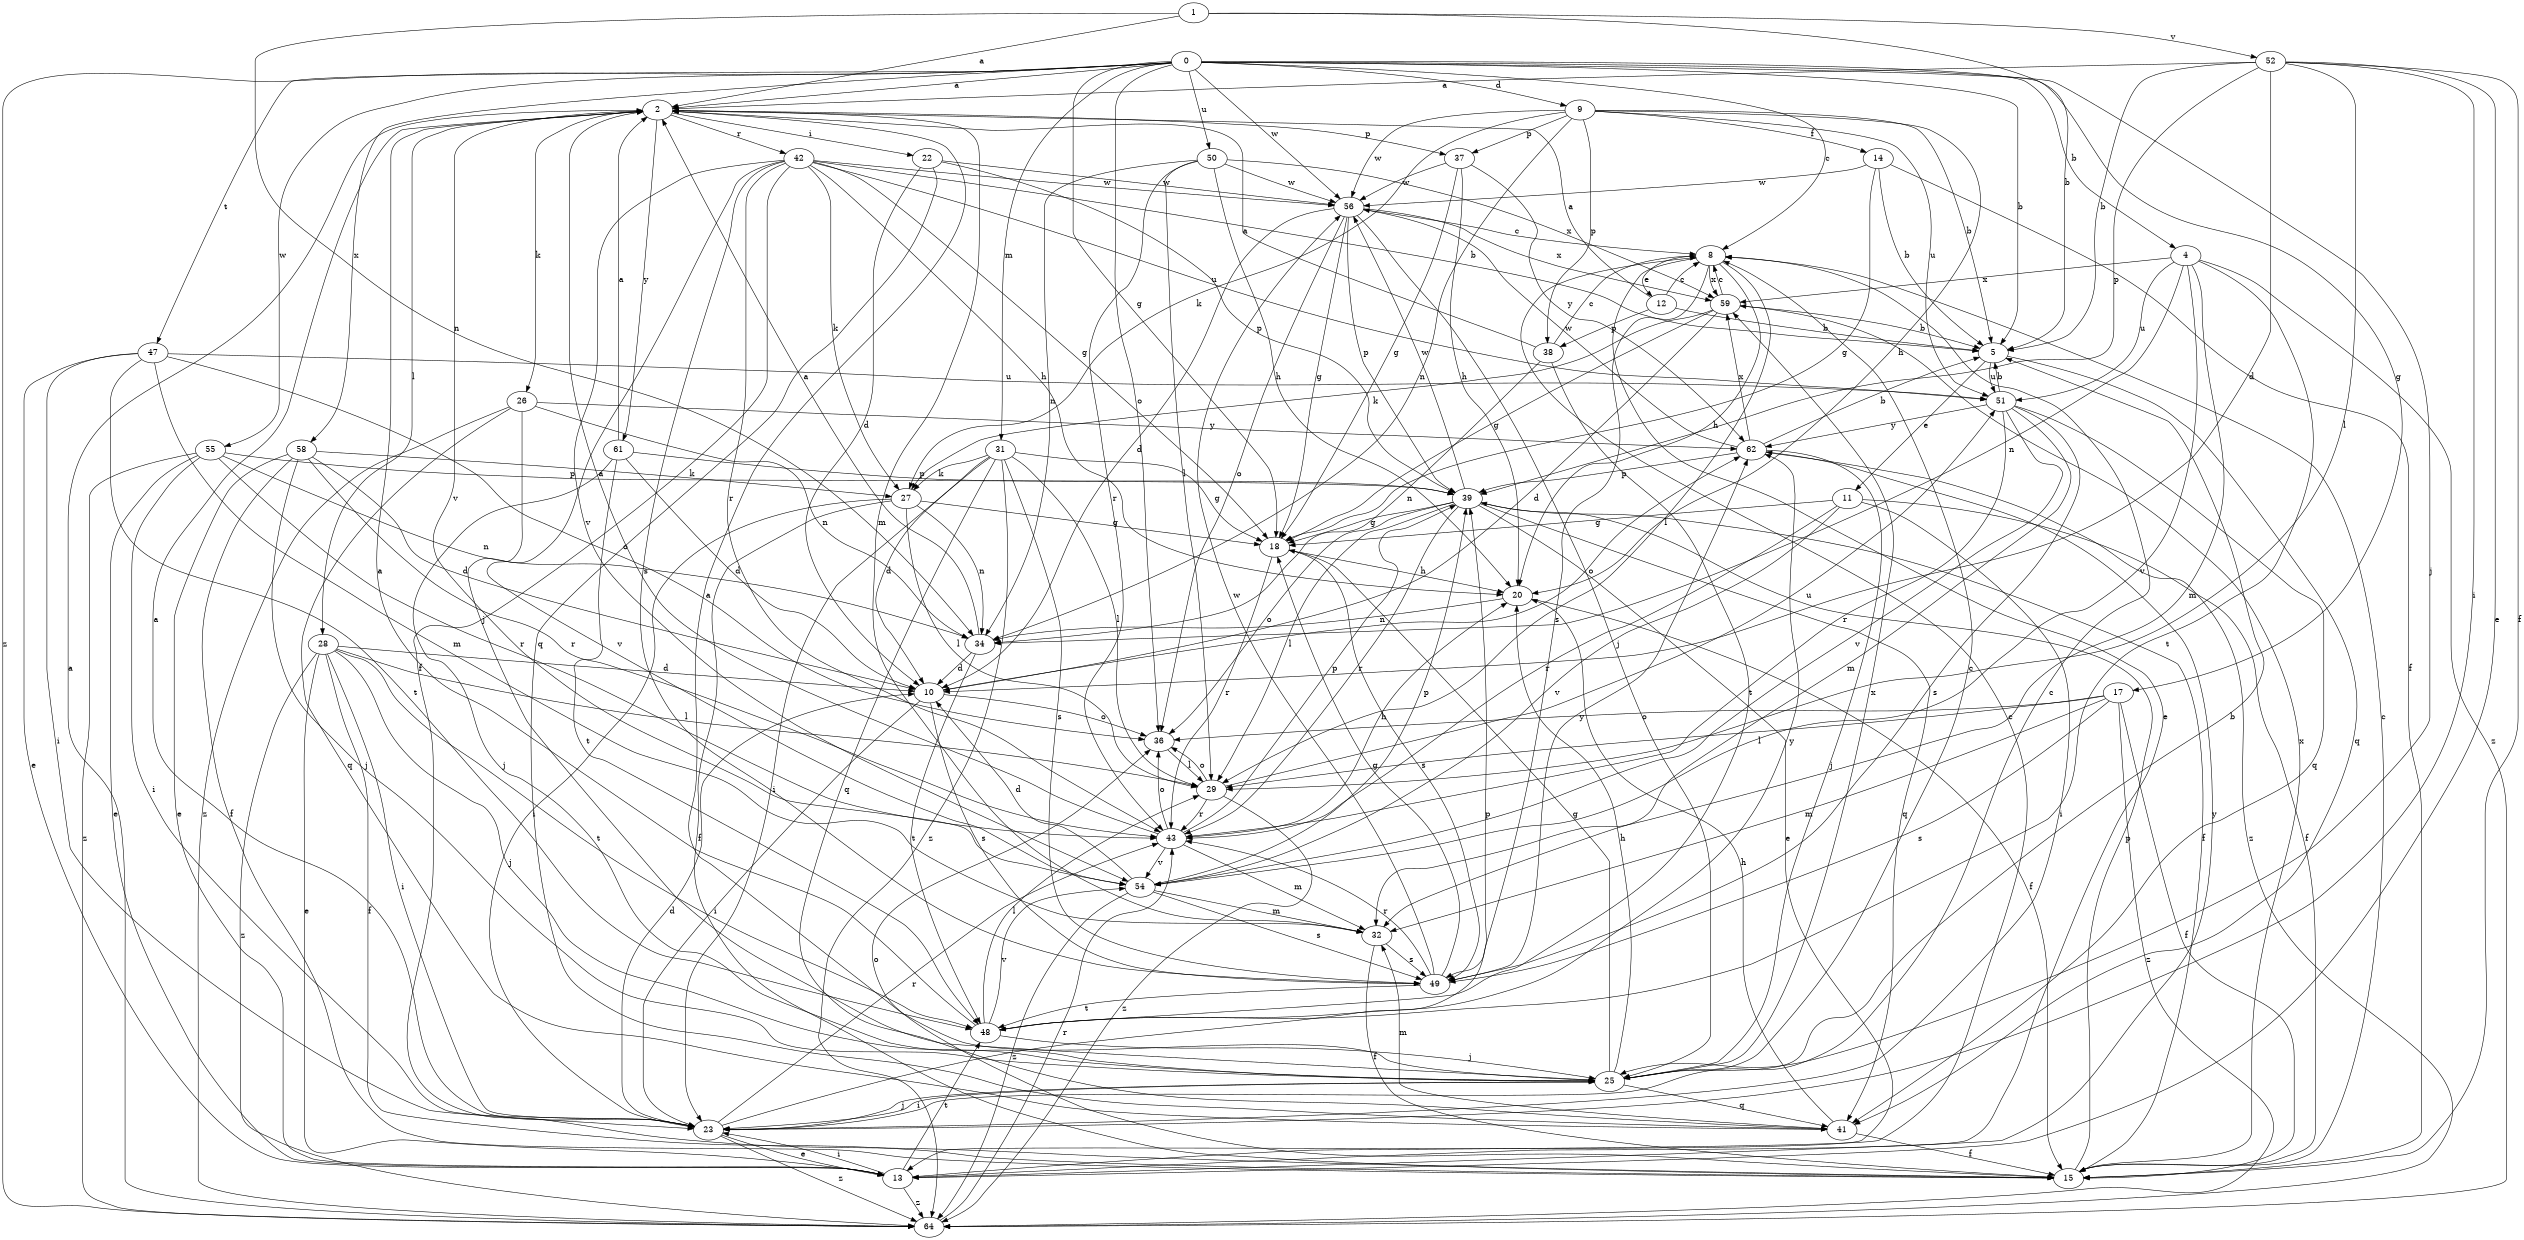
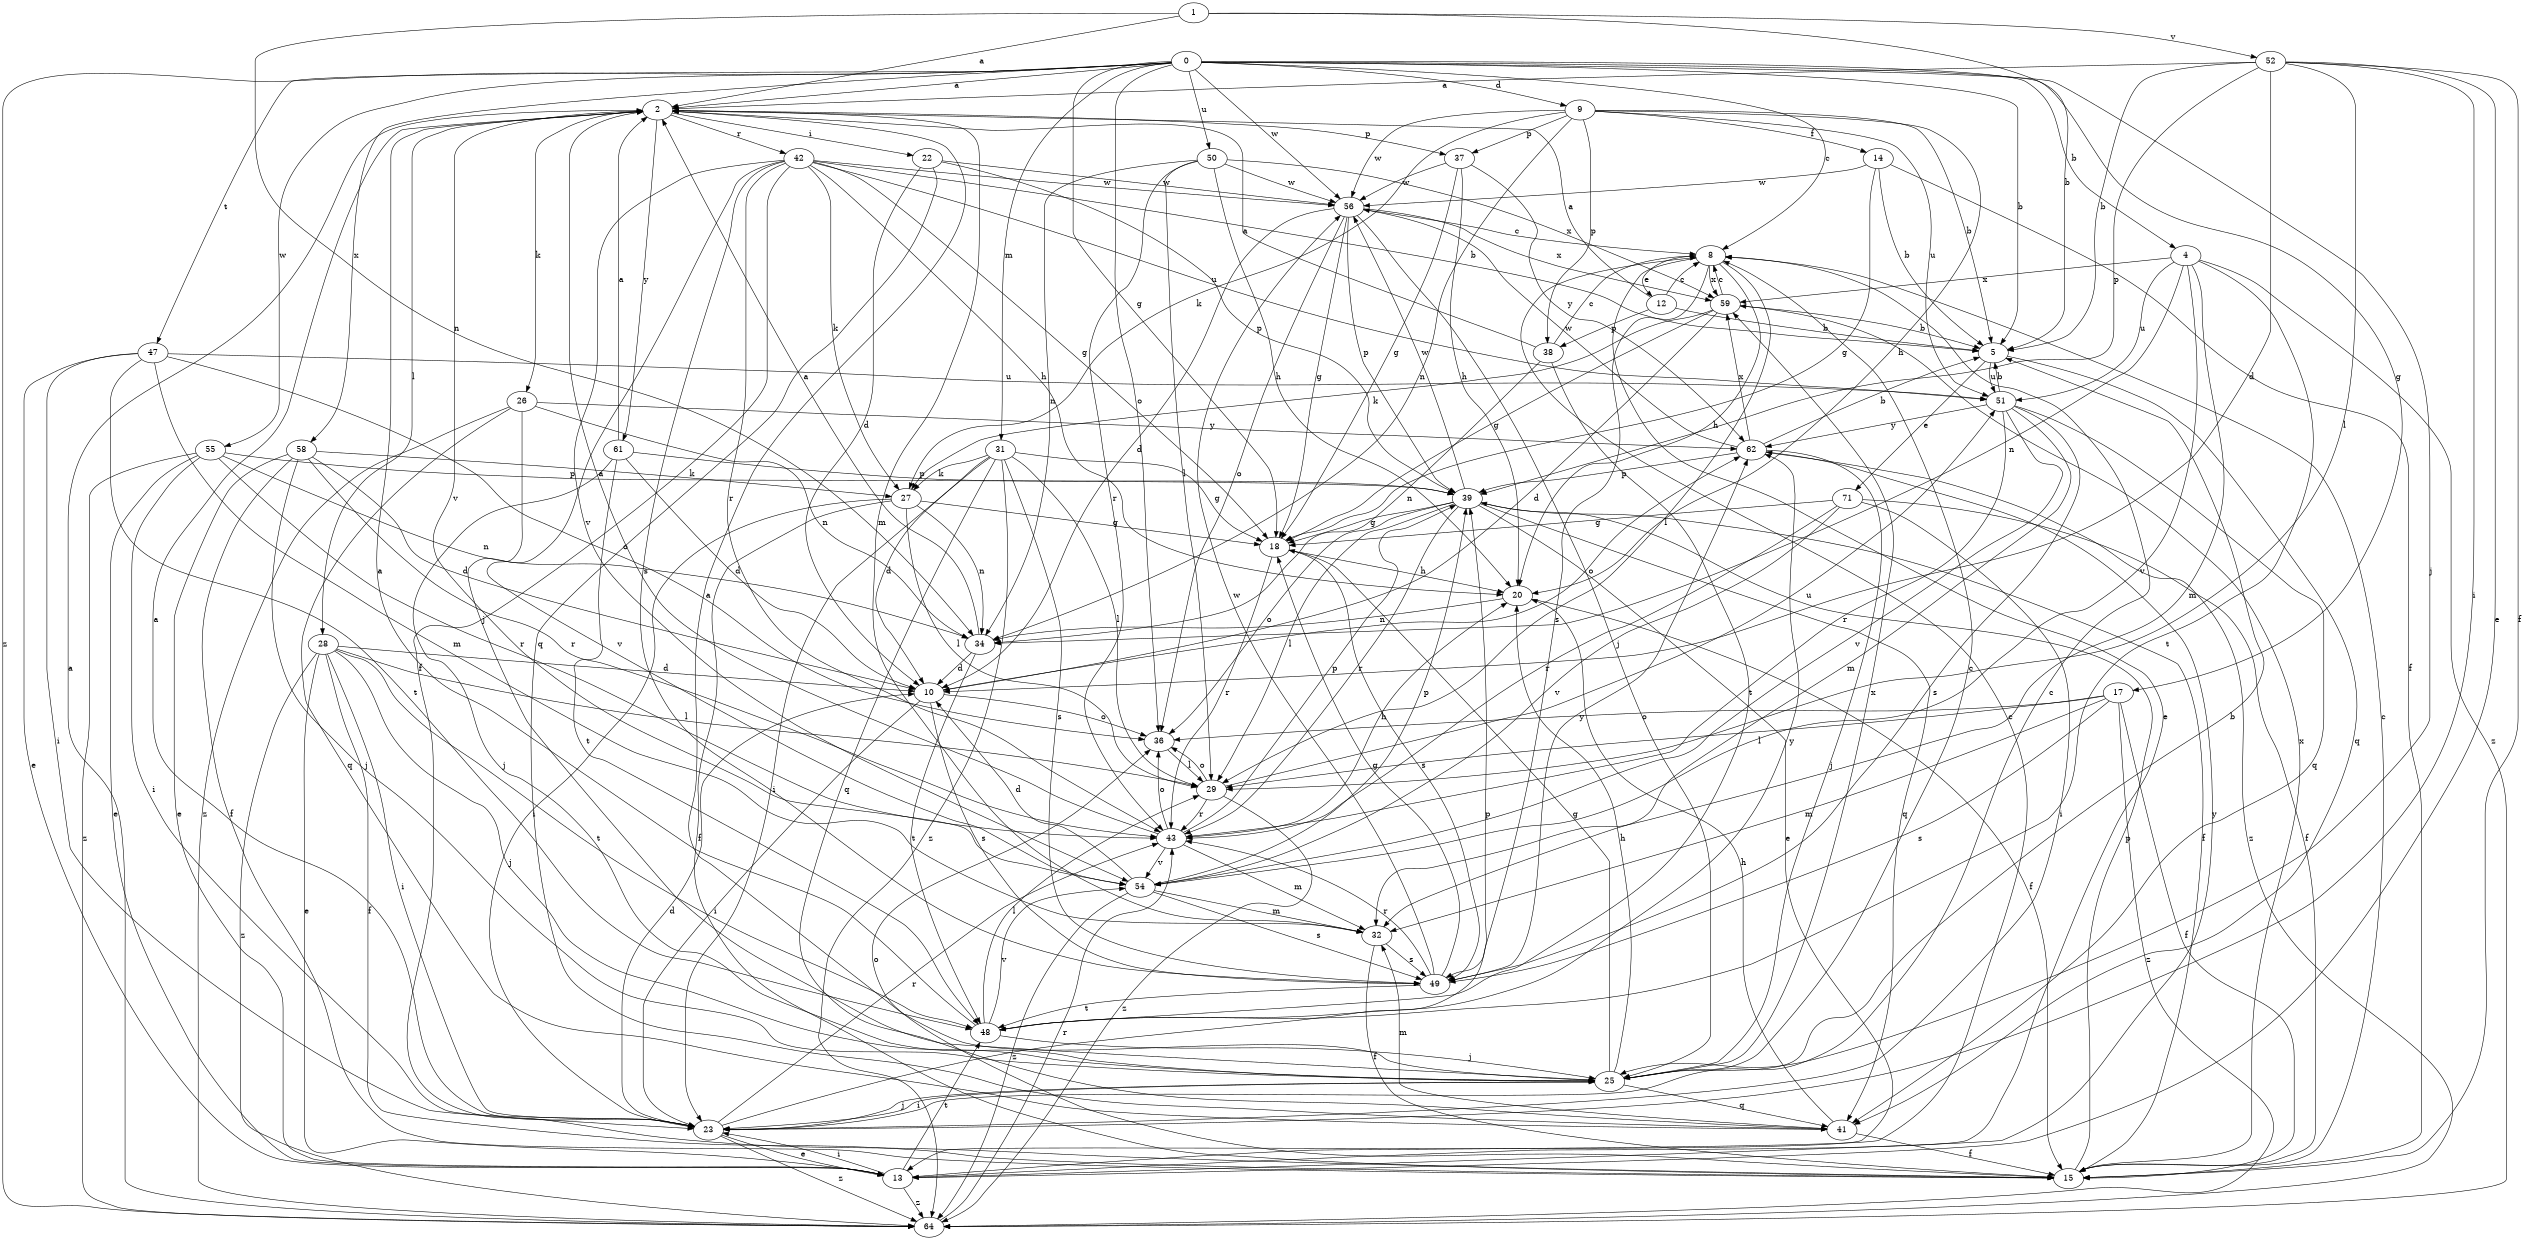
(1848, 499) -> (1848, 499)
